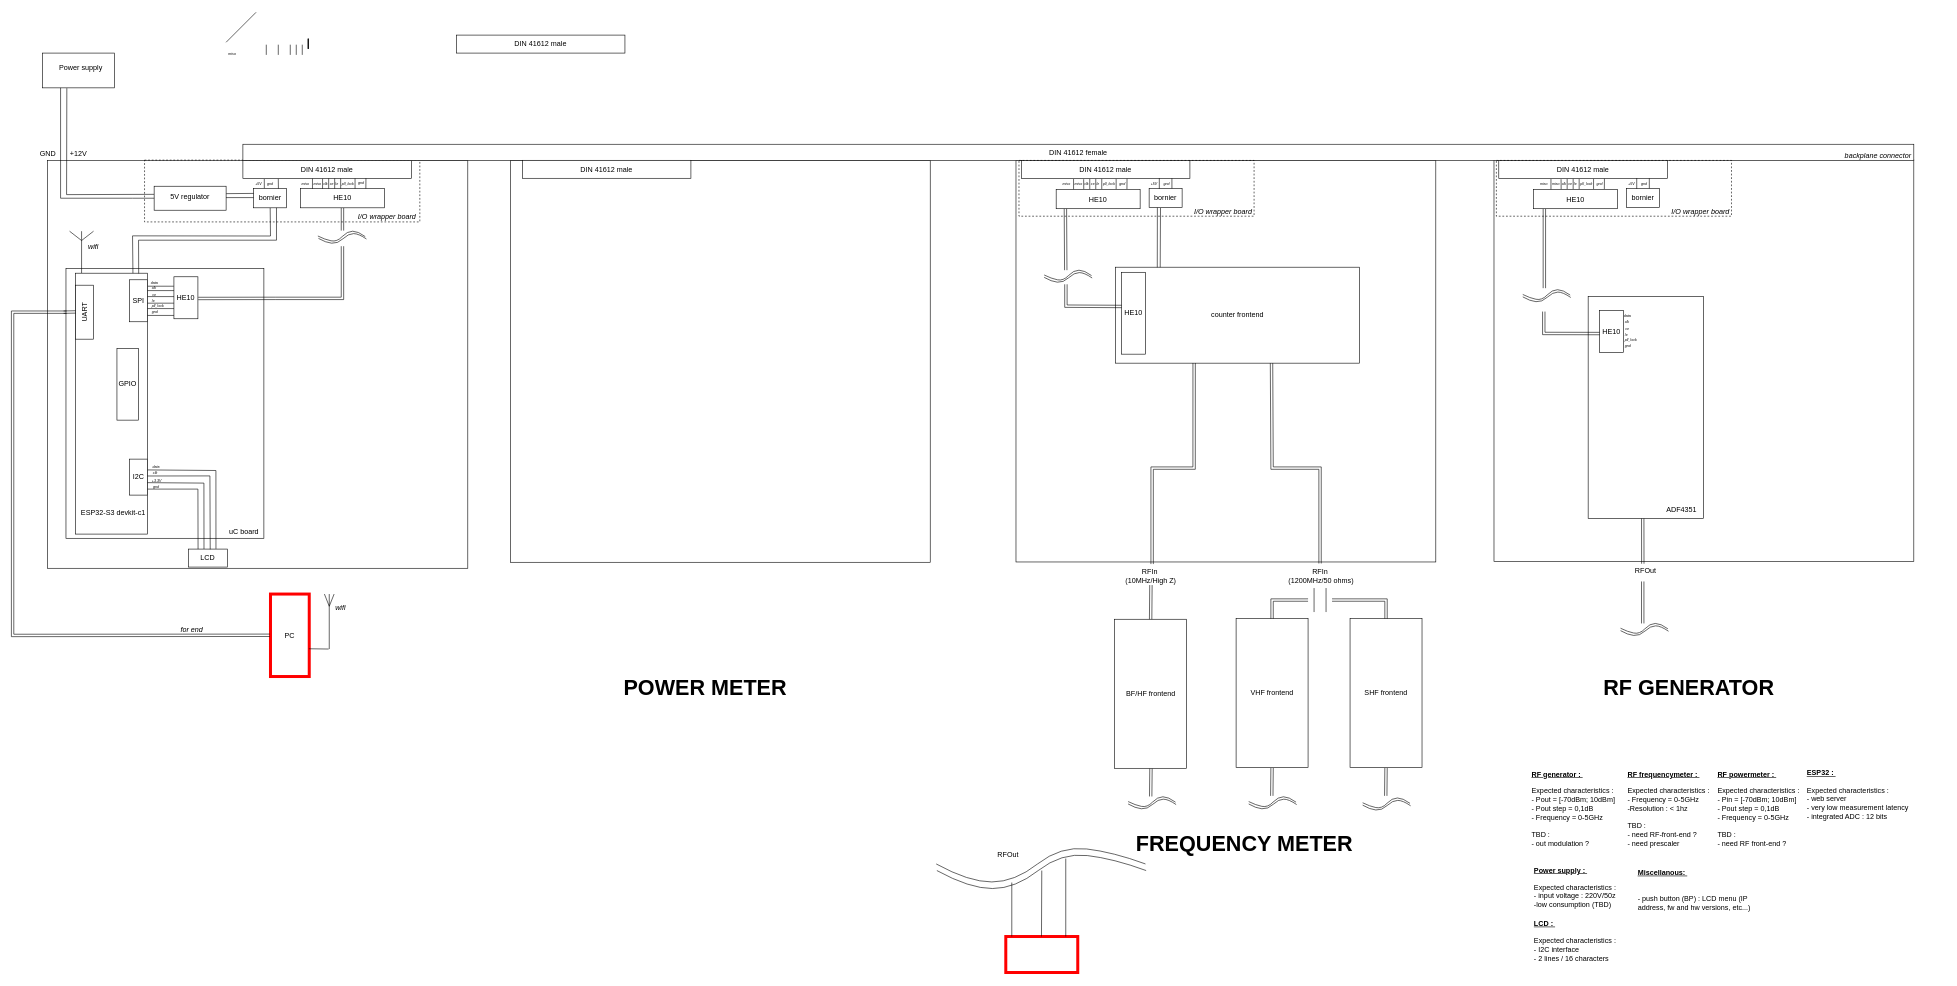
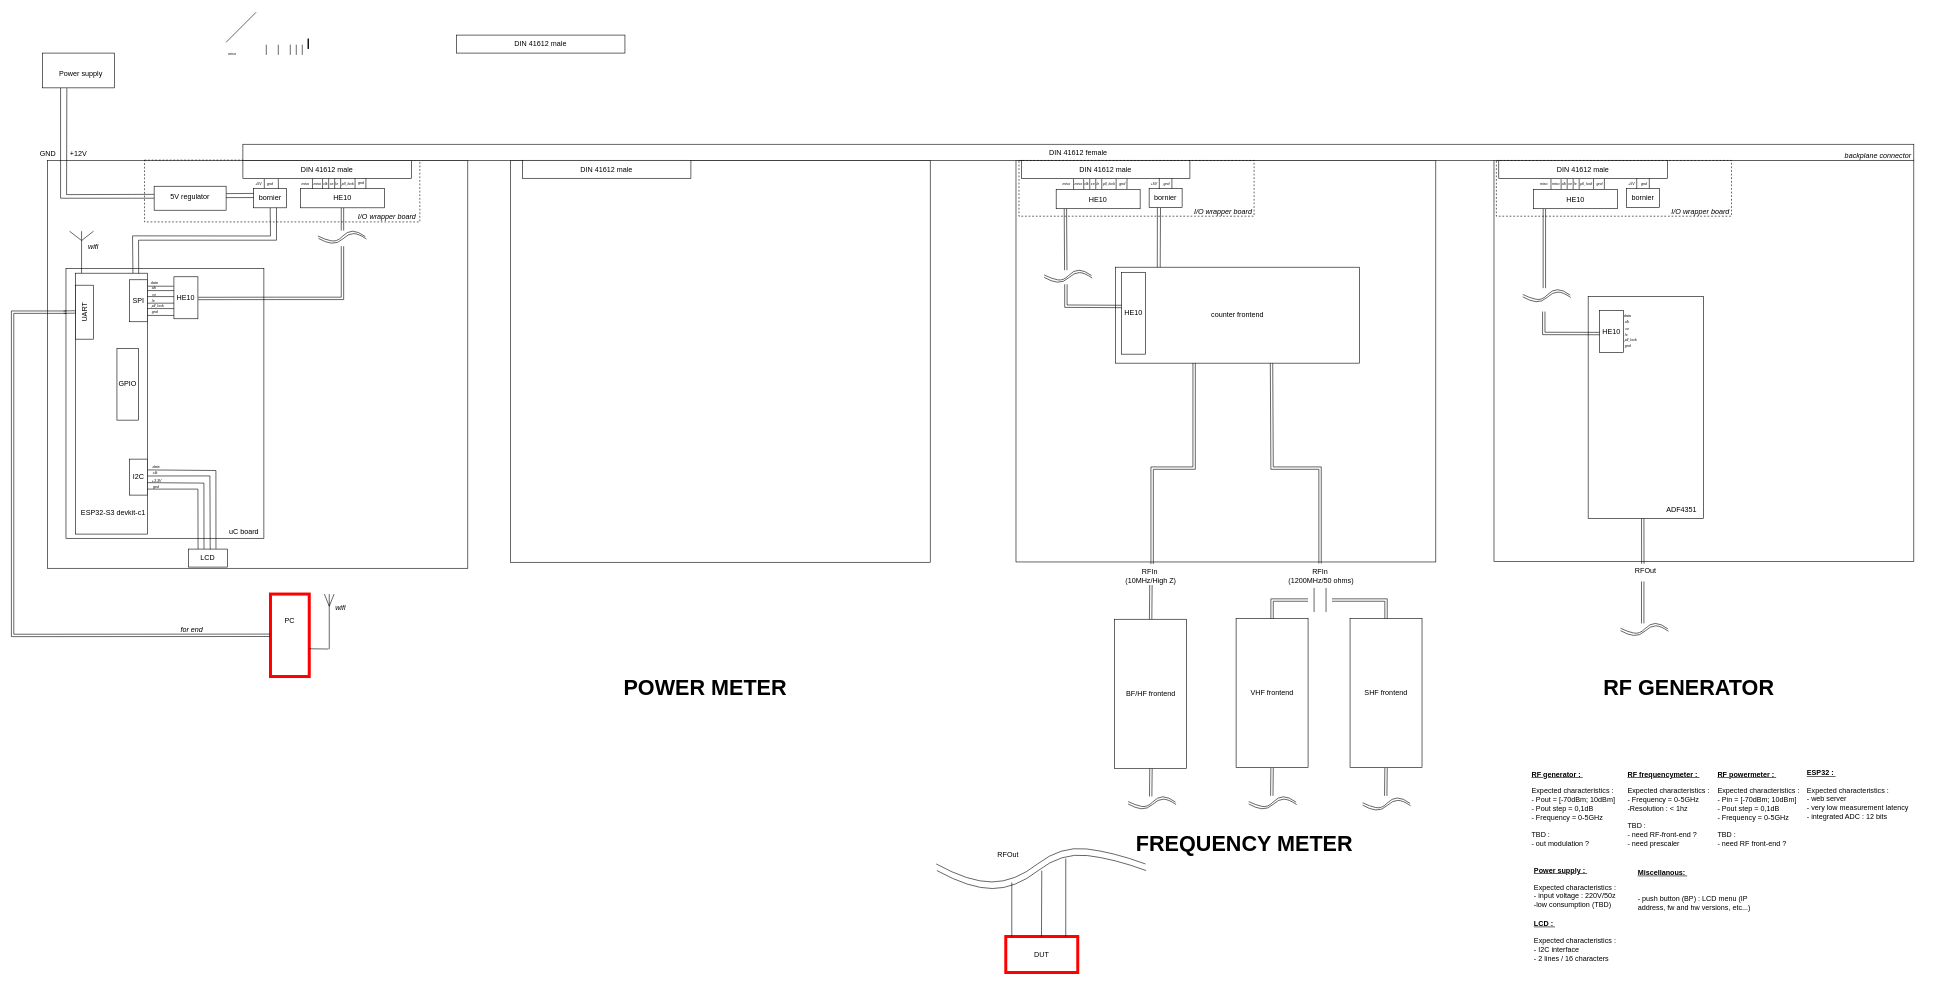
(80, 68) -> (80, 74)
(290, 636) -> (290, 621)
none -> (1042, 955)
